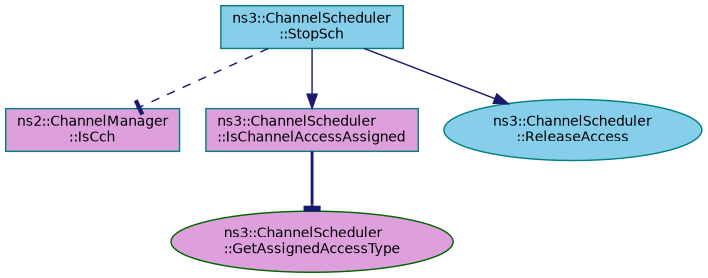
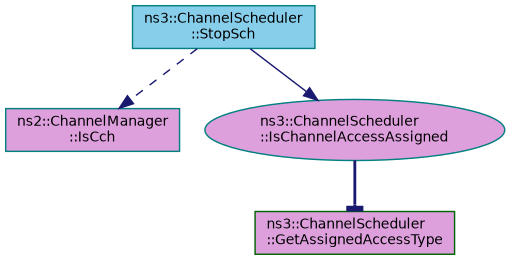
(206, 77) -> (164, 74)
(312, 130) -> (355, 130)
(573, 130) -> none
(312, 242) -> (355, 233)
